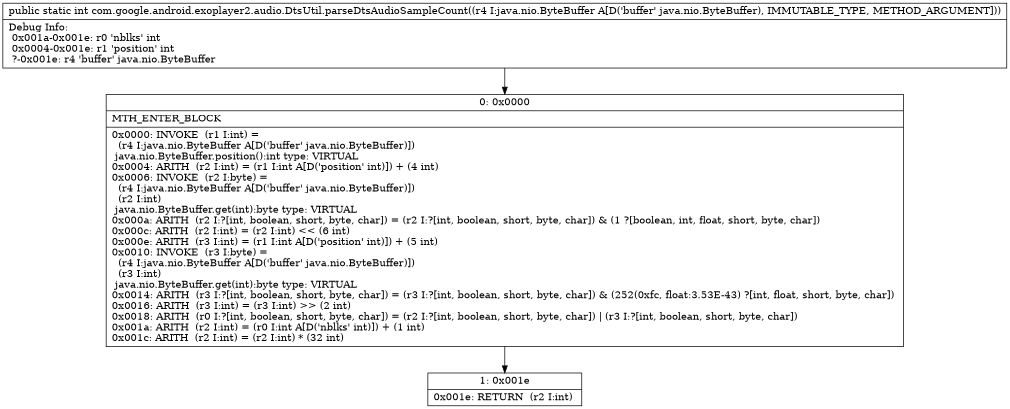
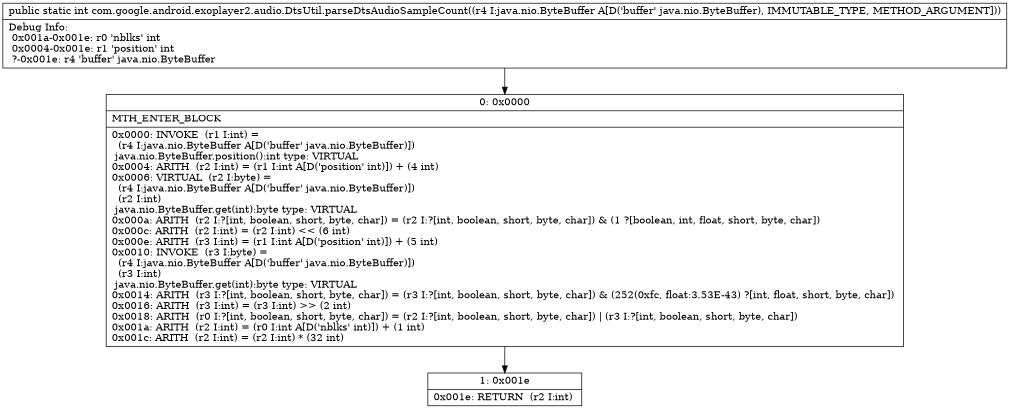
(192, 178) -> (193, 178)
